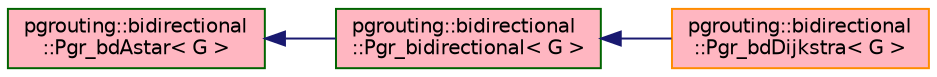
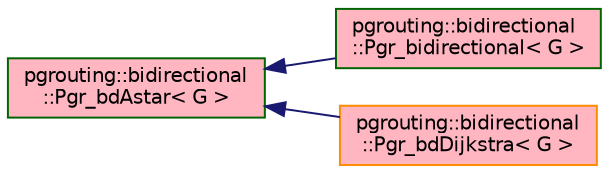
(646, 39) -> (312, 113)
